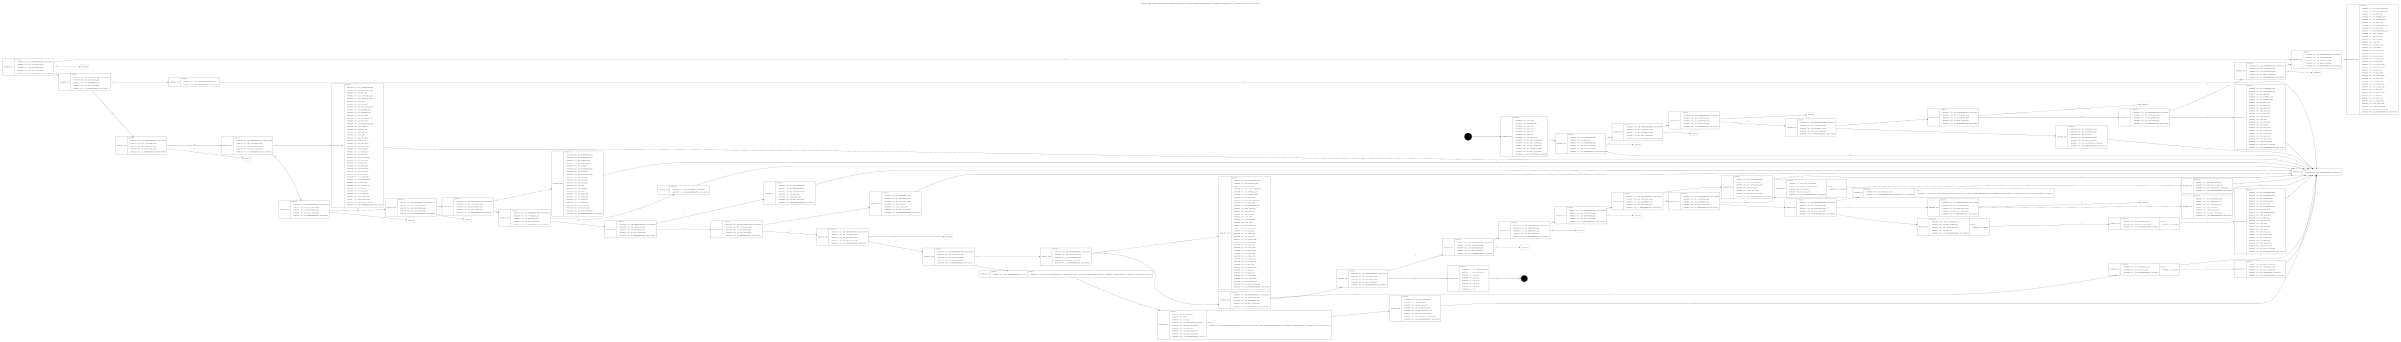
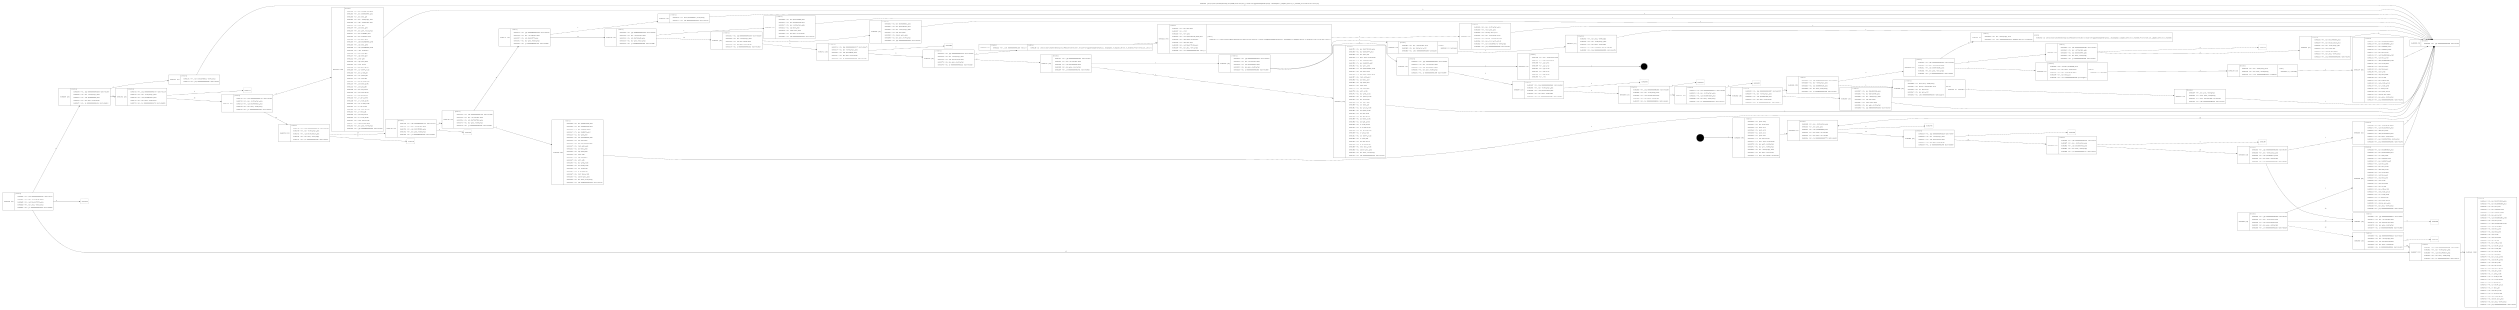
(2048, 117) -> (2320, 222)
(2277, 258) -> (1930, 112)
